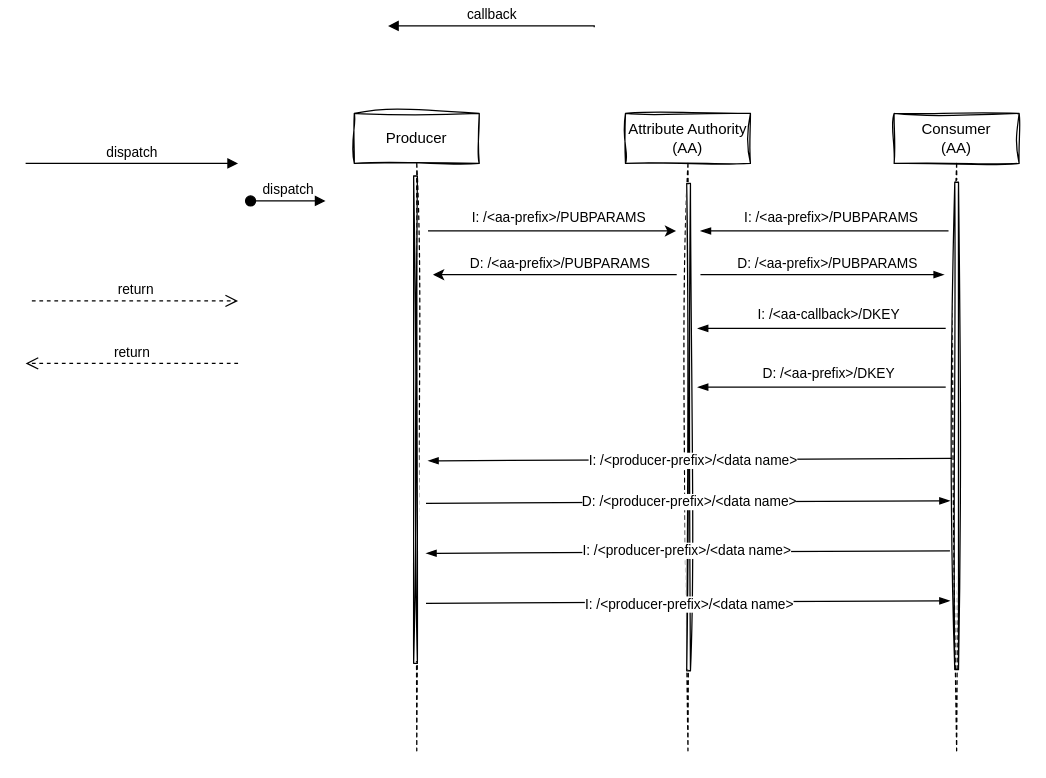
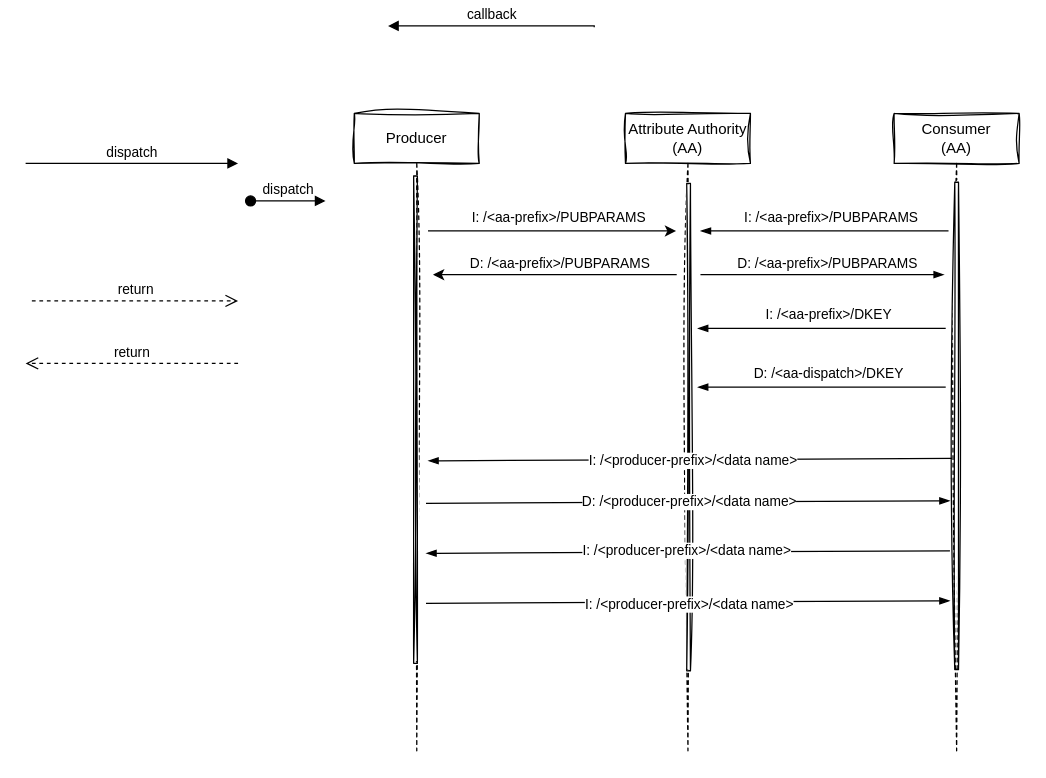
(829, 314) -> (829, 314)
(829, 373) -> (829, 373)
